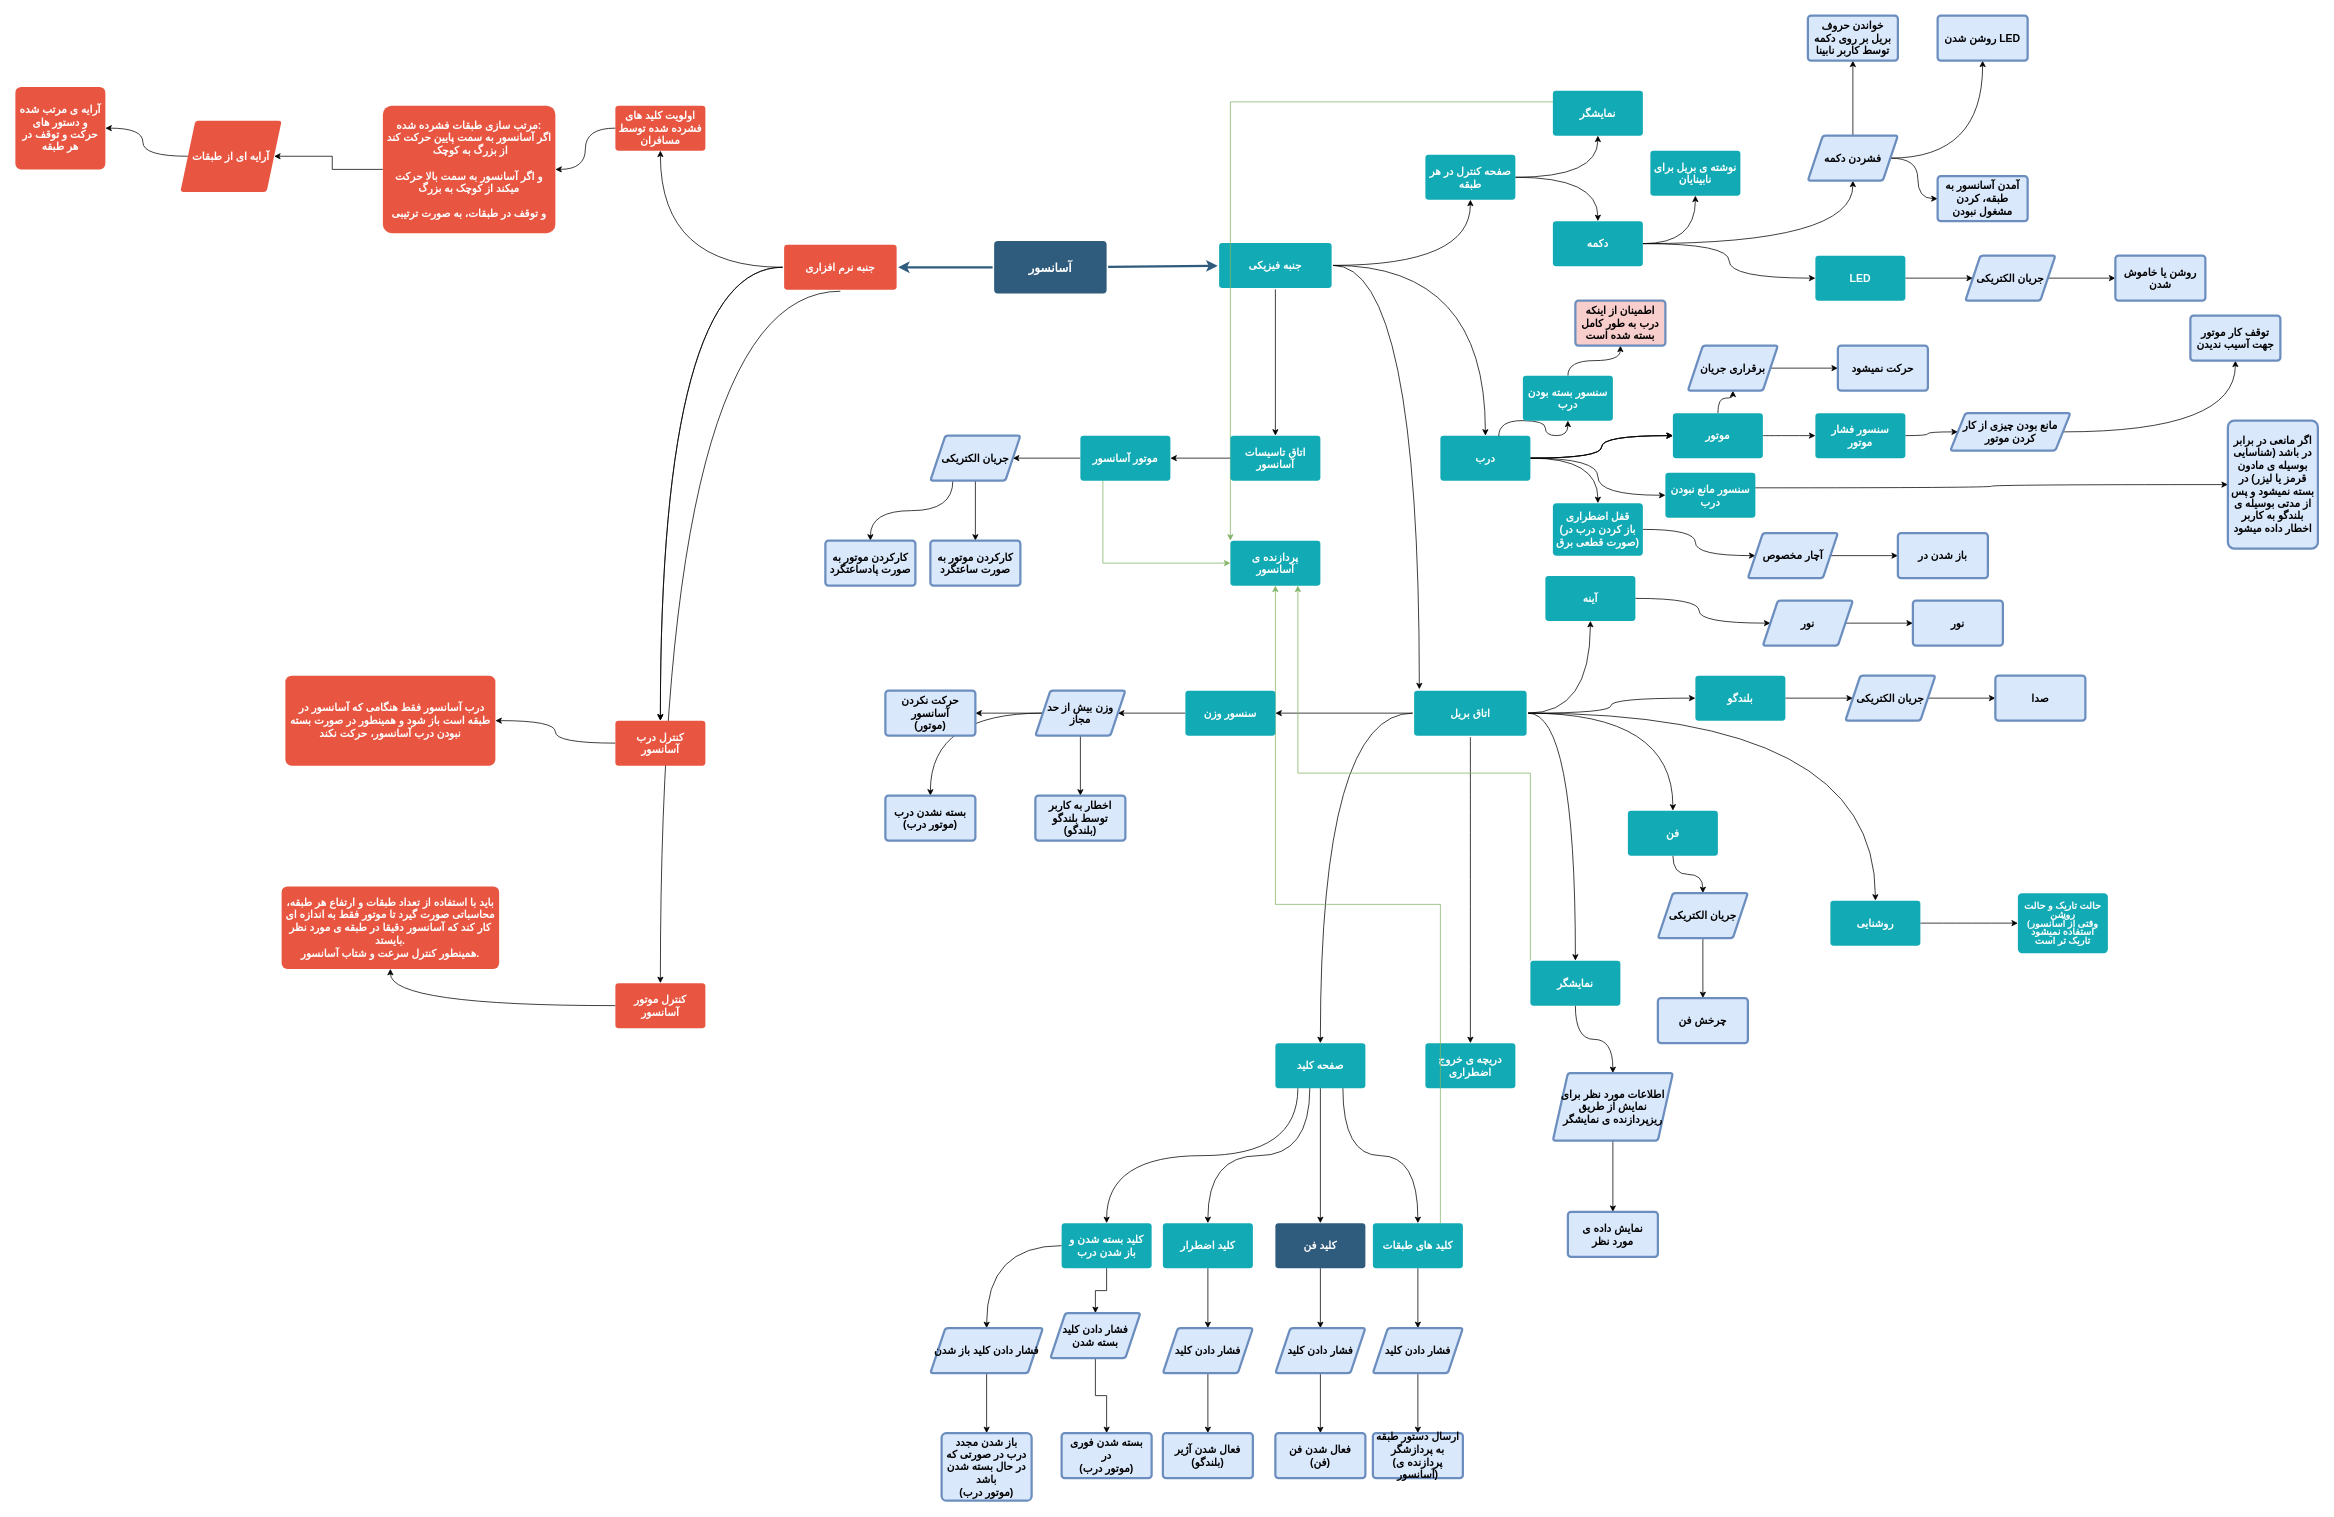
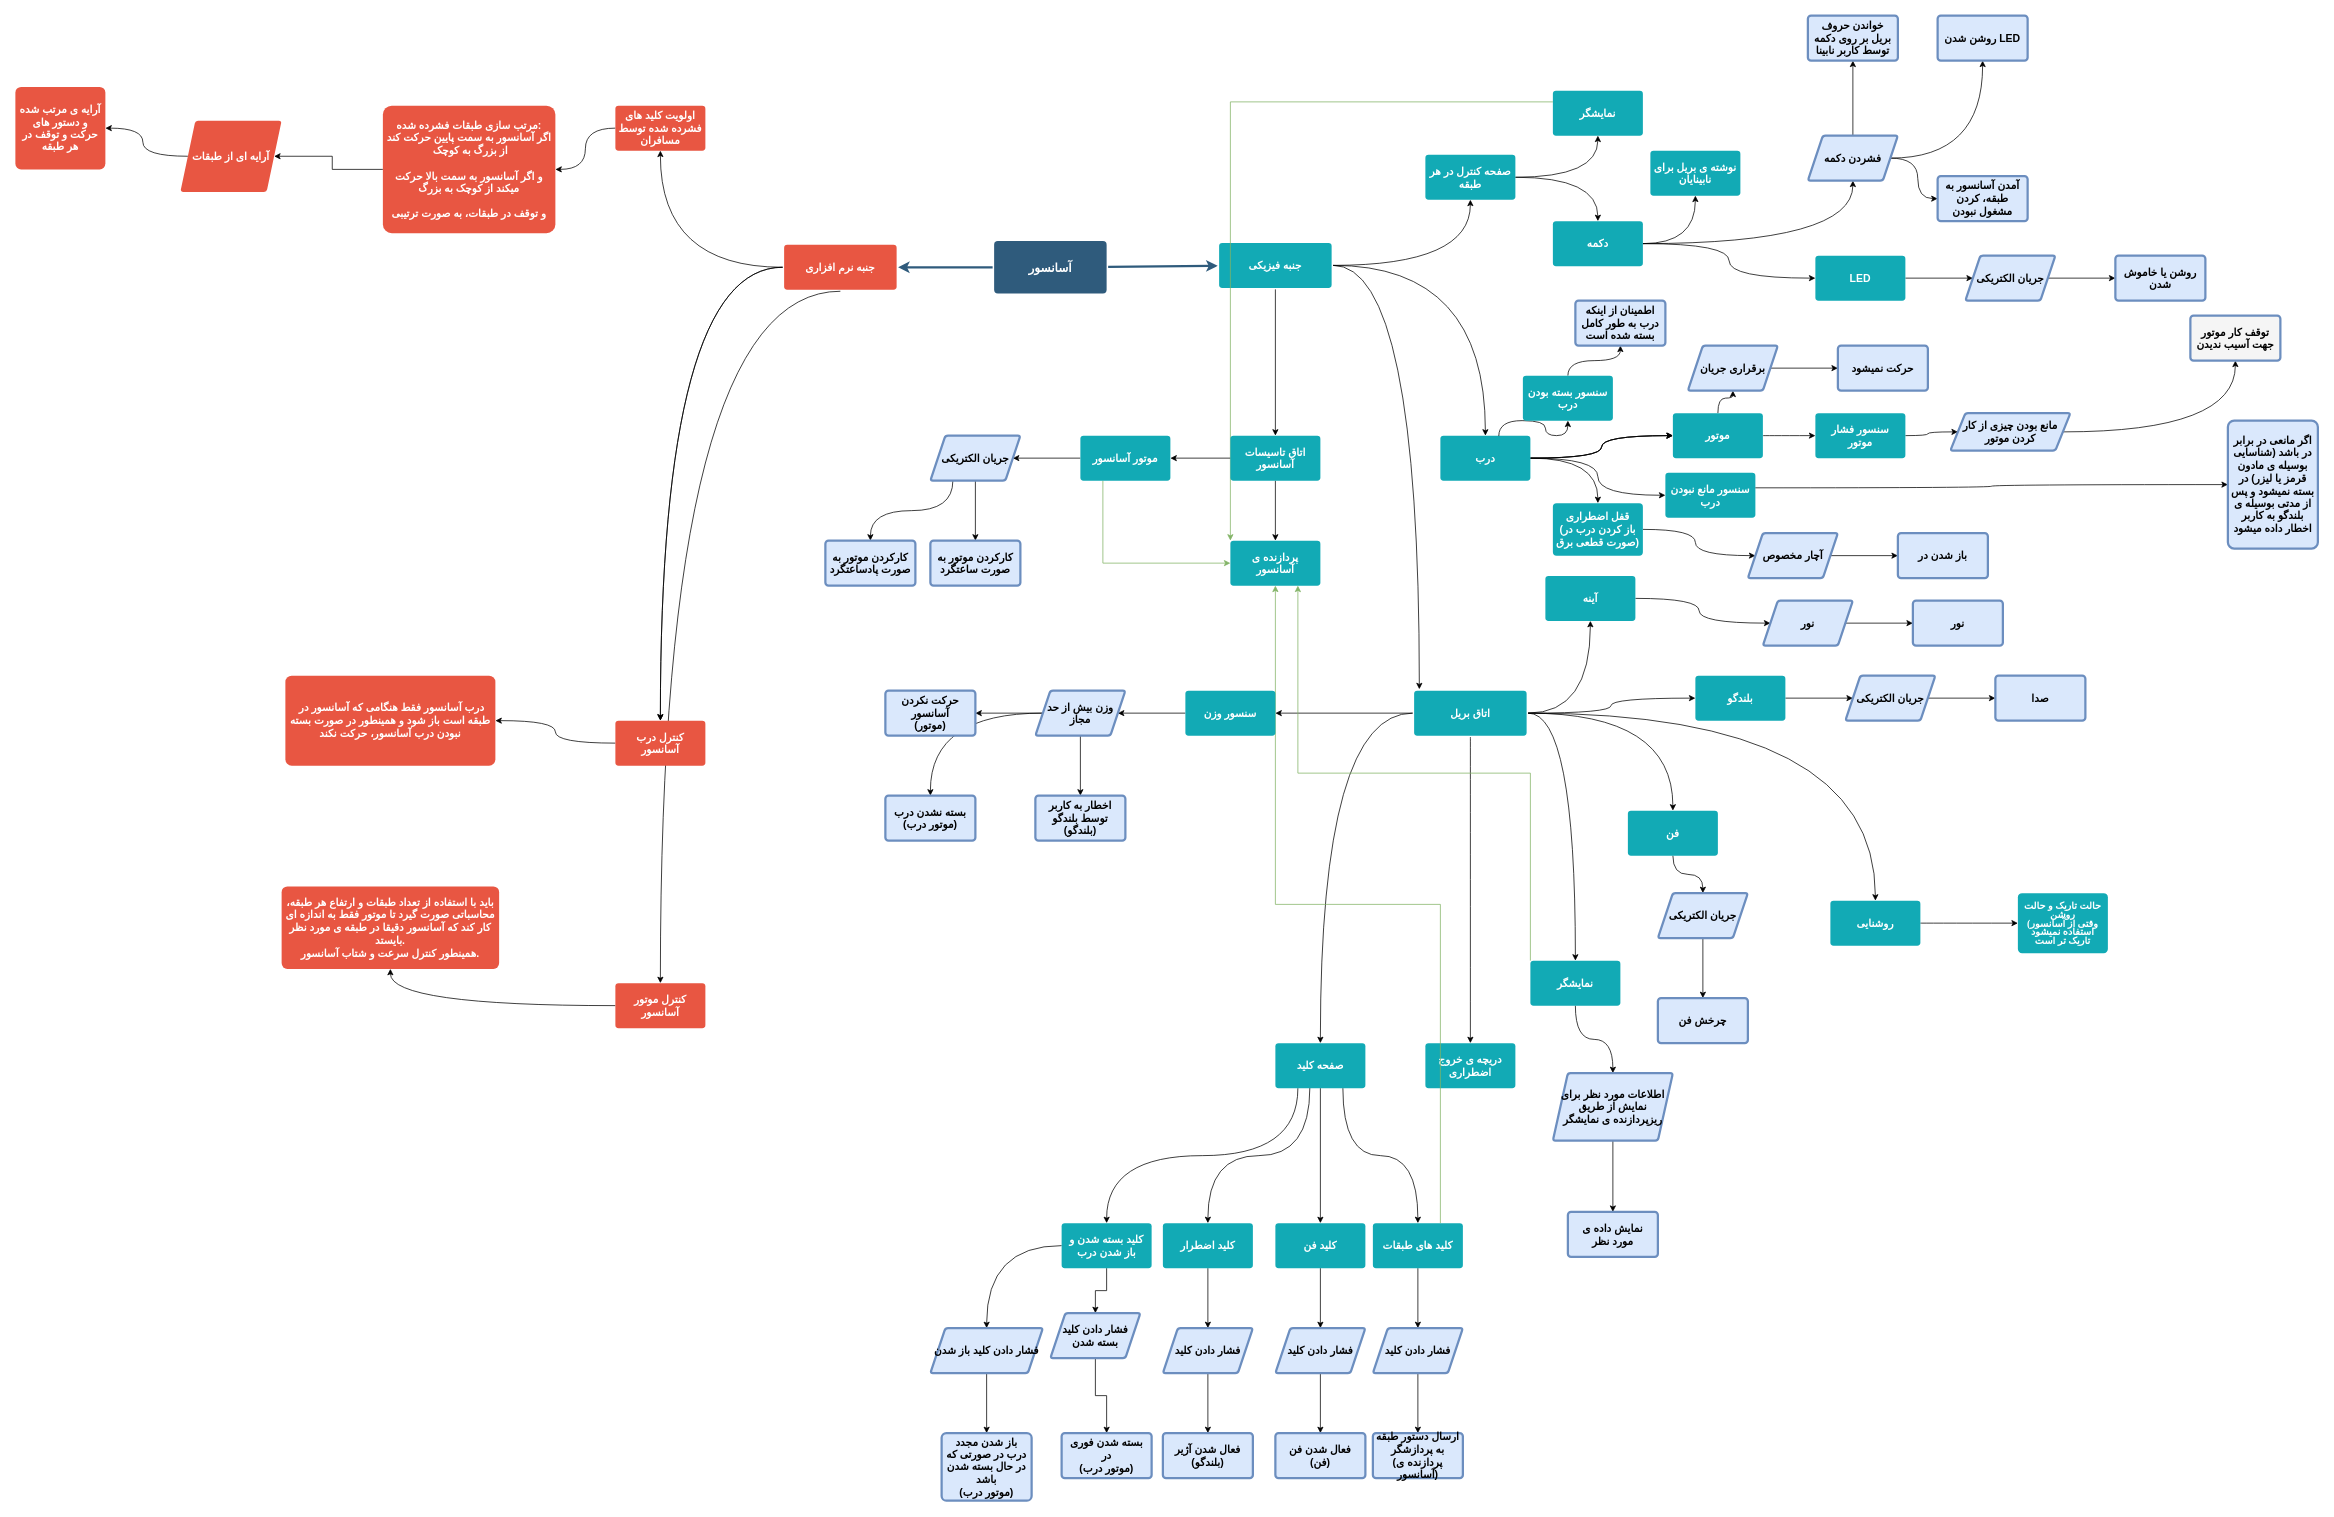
(1620, 323) -> (1620, 323)
(2235, 338) -> (2235, 338)
none -> (1275, 507)
(1320, 1245) -> (1320, 1245)
